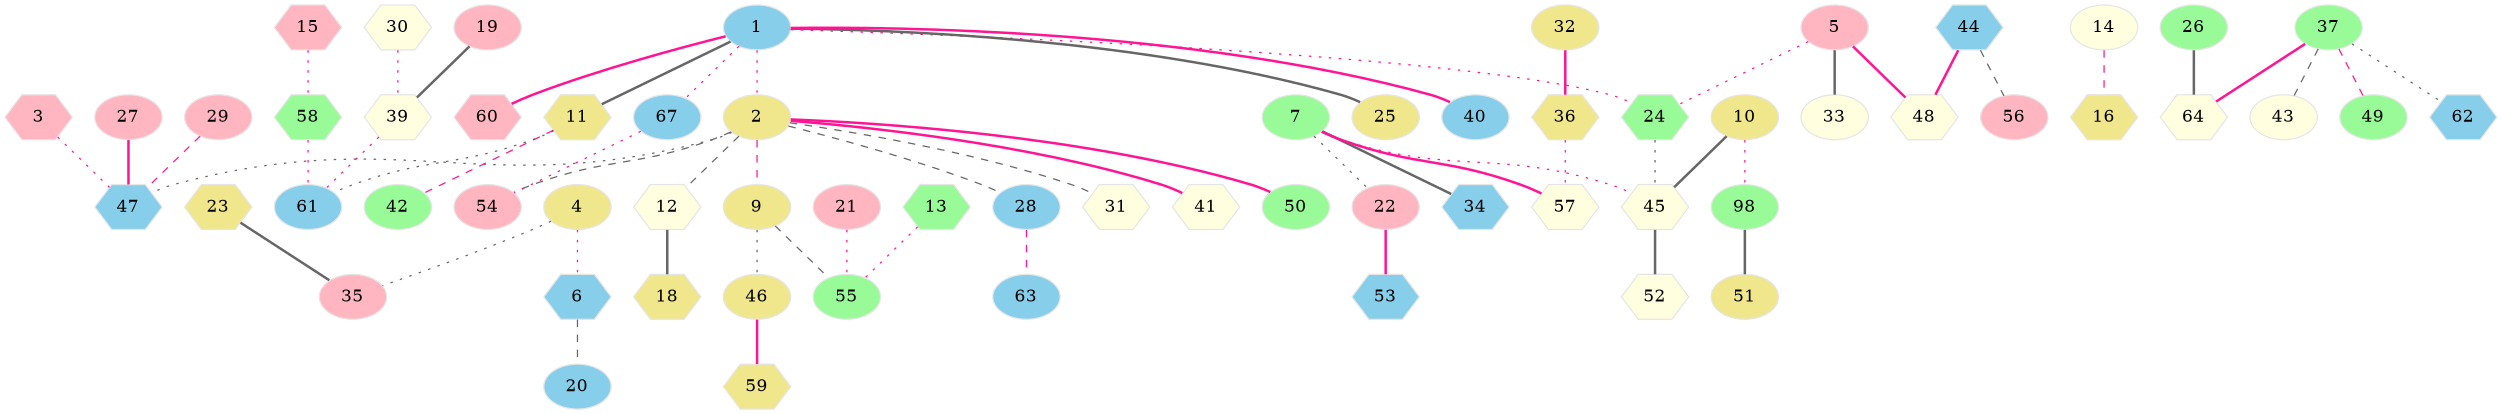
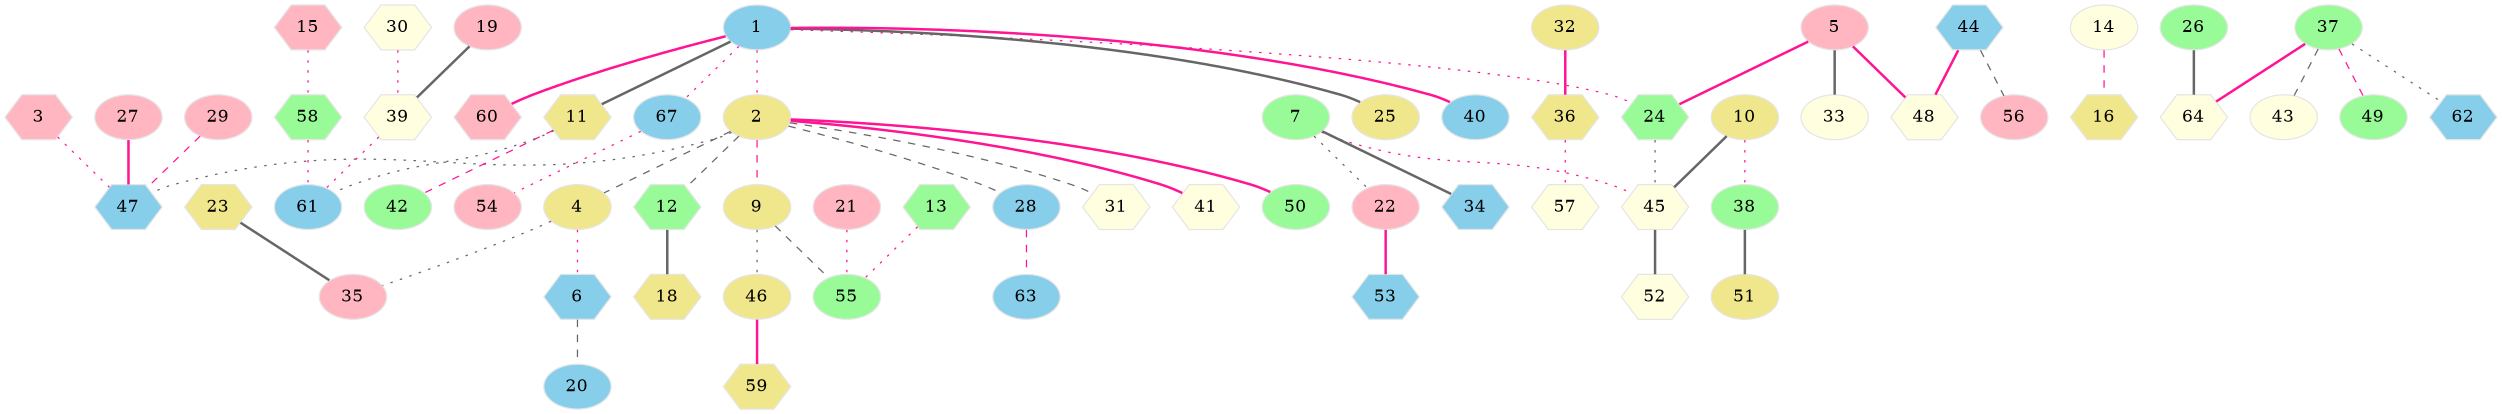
(1744, 73) -> (1744, 73)
(584, 170) -> (667, 162)
(1471, 170) -> none
(667, 207) -> (667, 207)
(1745, 207) -> (1745, 207)
